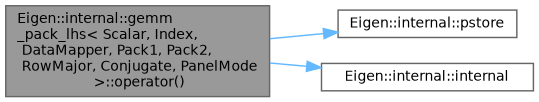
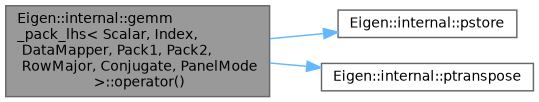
(427, 77) -> (427, 77)
